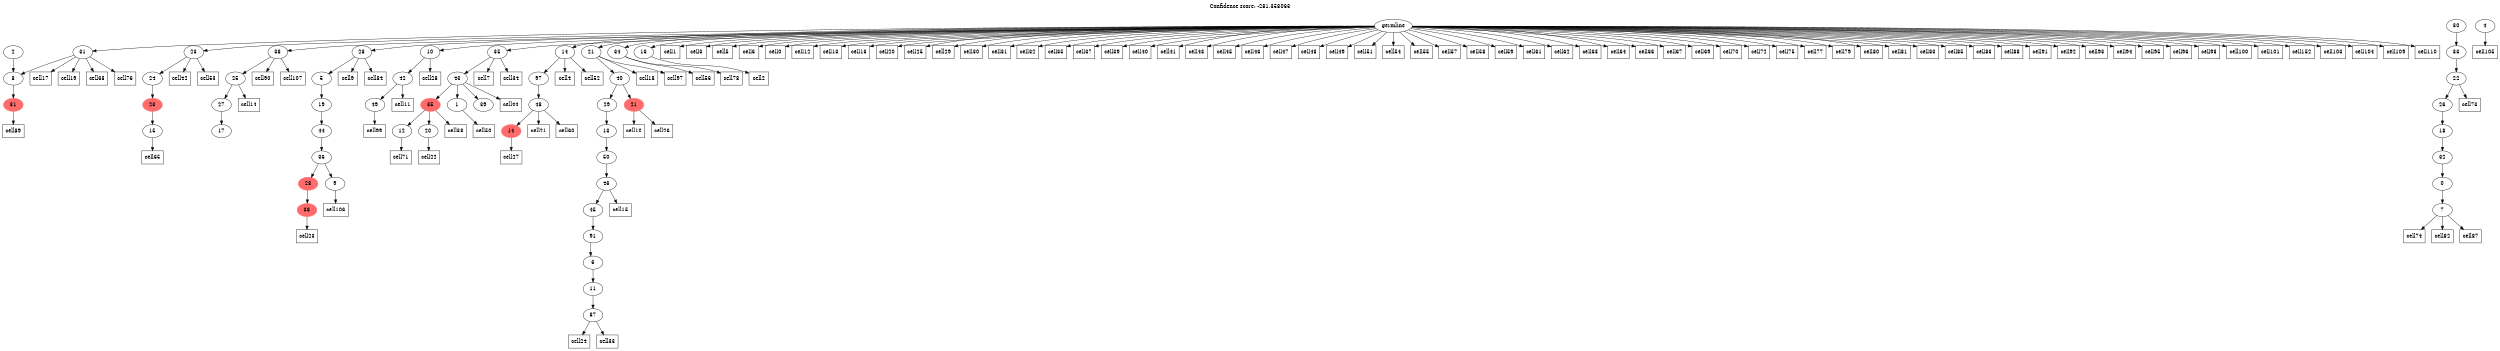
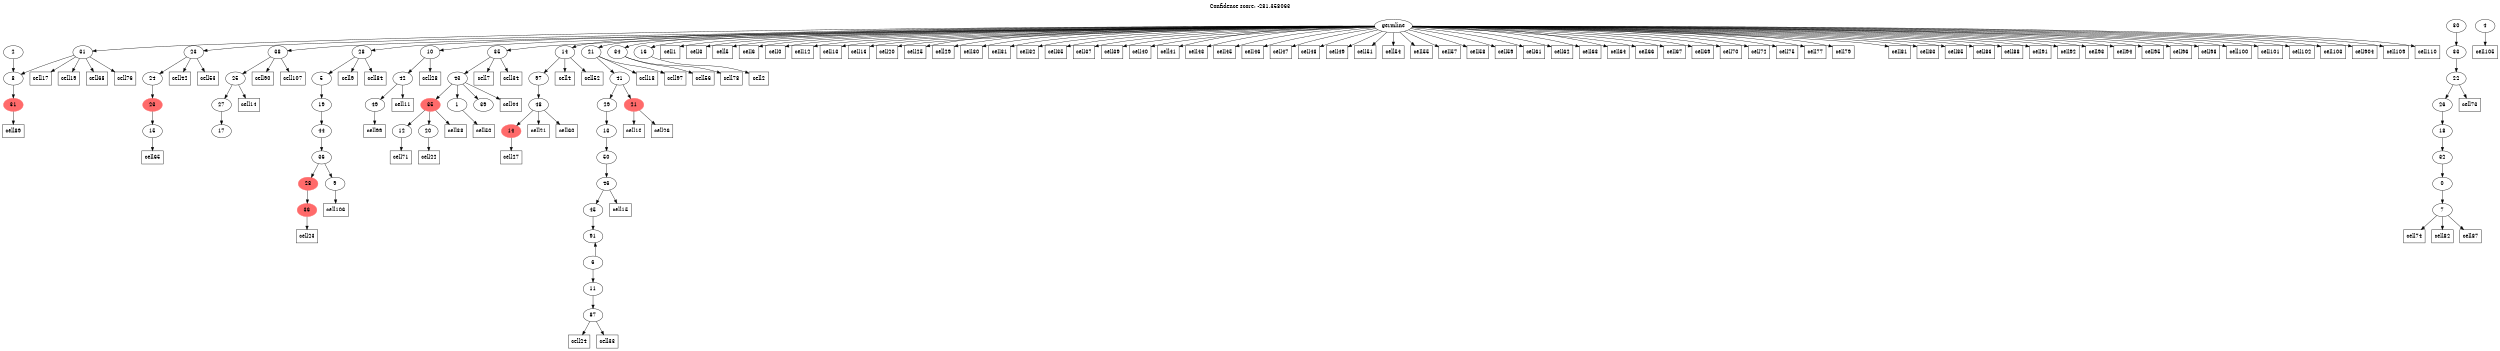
(1872, 52) -> none
(2302, 52) -> (2302, 52)
(2365, 52) -> (2365, 52)
(620, 79) -> (620, 79)
(591, 248) -> (595, 251)
